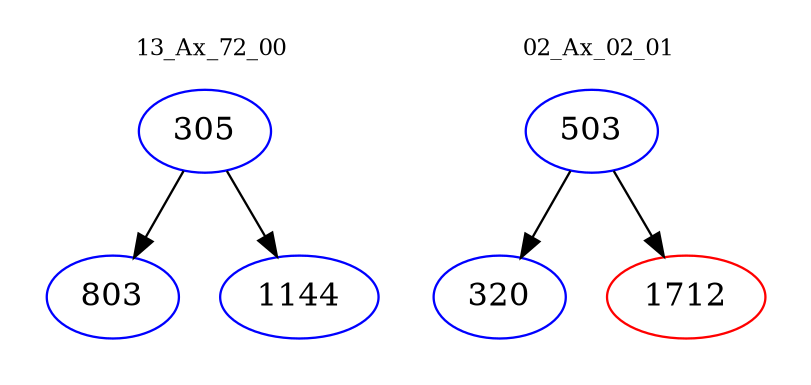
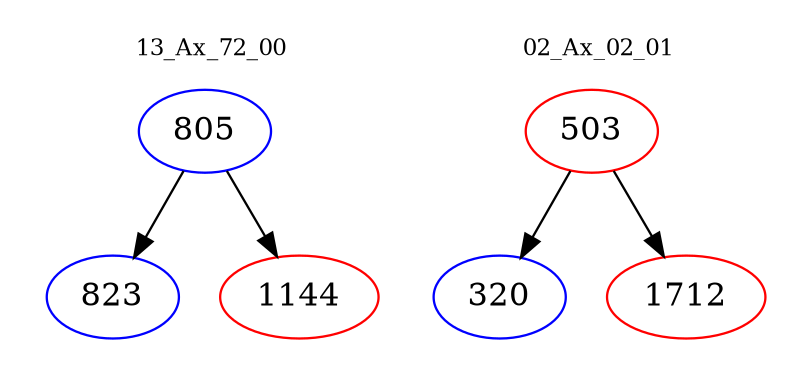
(205, 131) -> (205, 131)
(592, 131) -> (592, 131)
(113, 297) -> (113, 297)
(299, 297) -> (299, 297)
